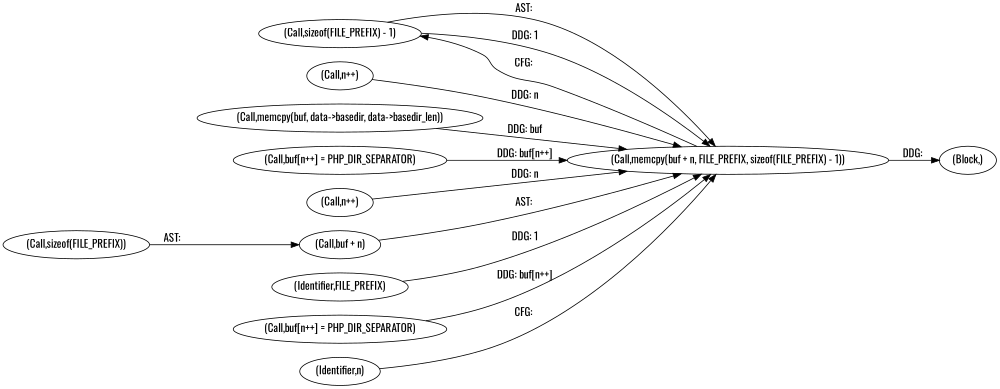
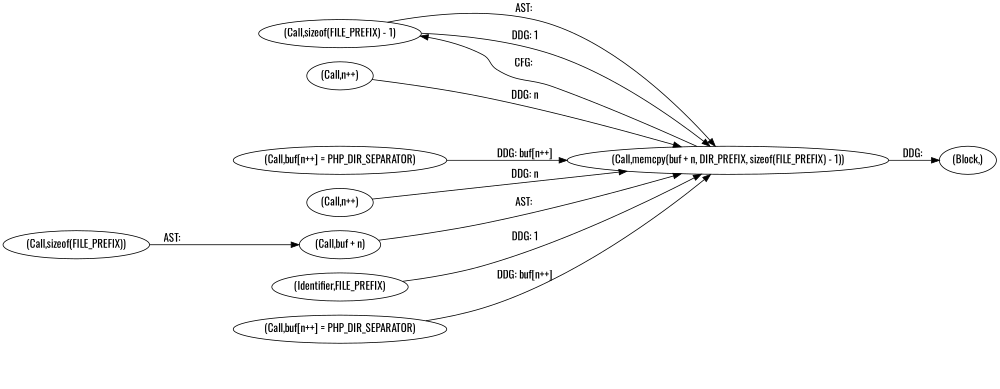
(340, 118) -> none
(728, 160) -> (728, 160)
(340, 371) -> none
